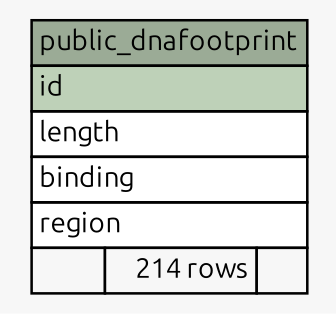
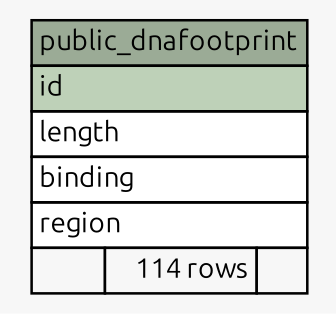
(192, 269) -> (192, 269)
